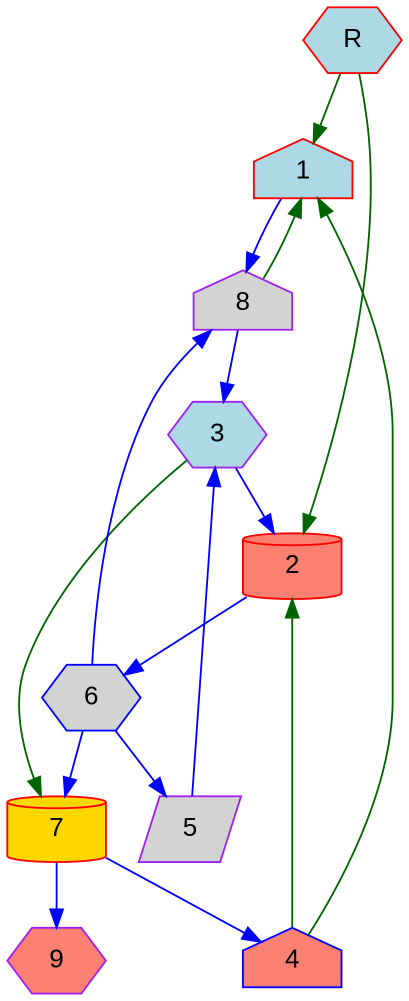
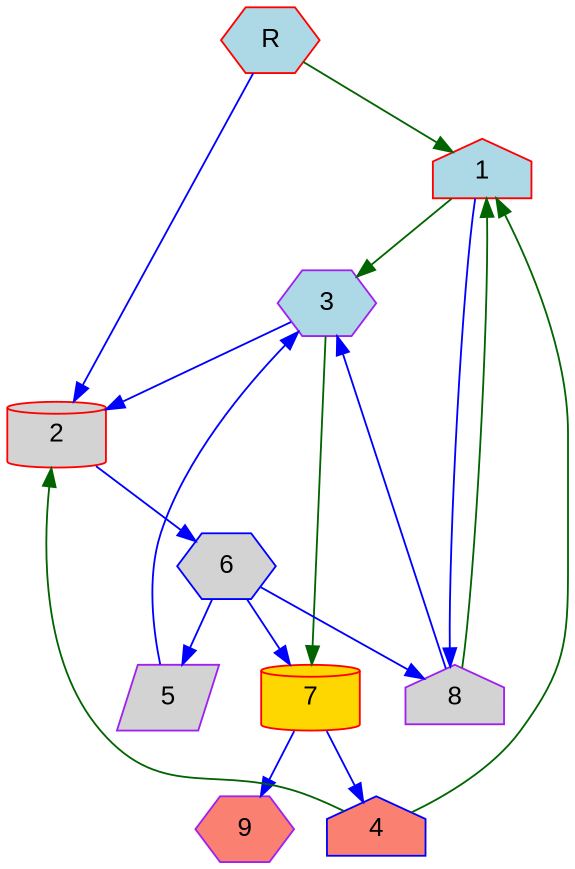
none -> (411, 232)
(359, 319) -> (168, 229)
(292, 566) -> (57, 435)
